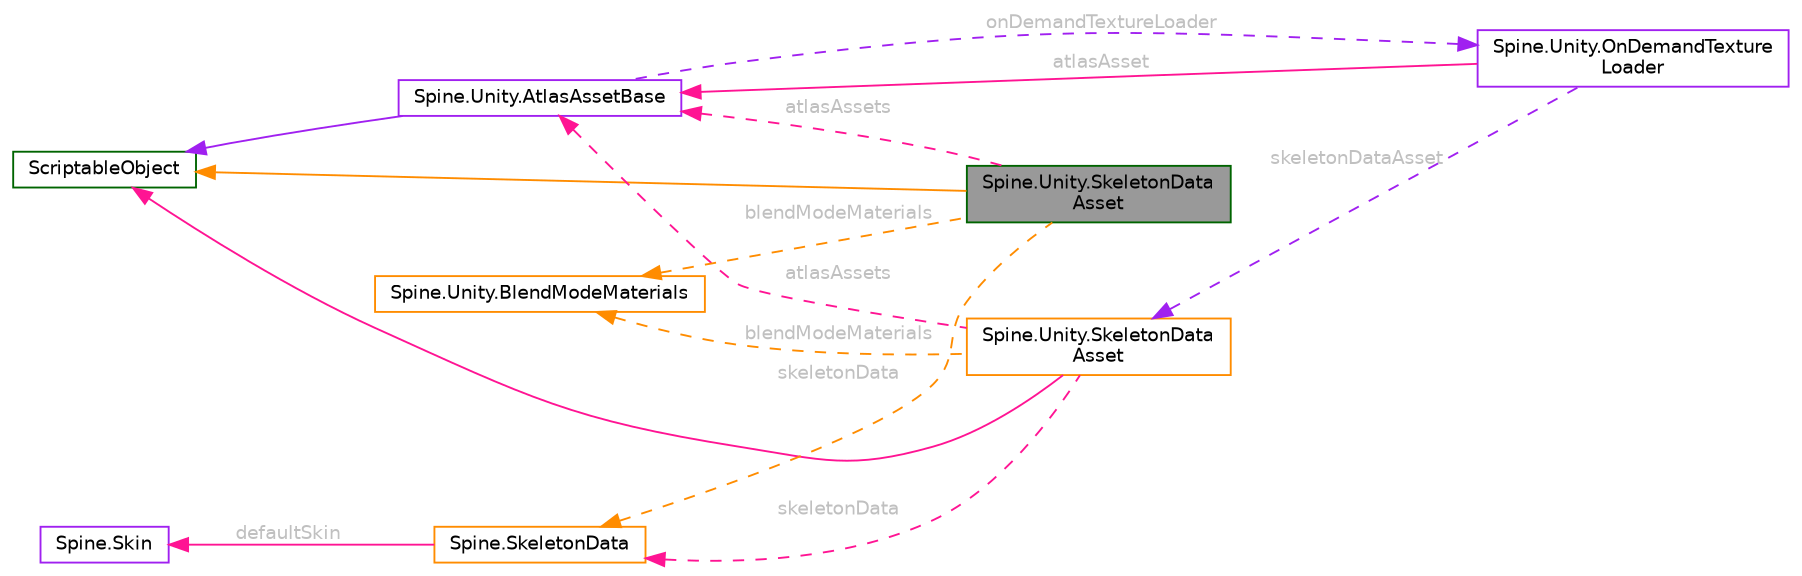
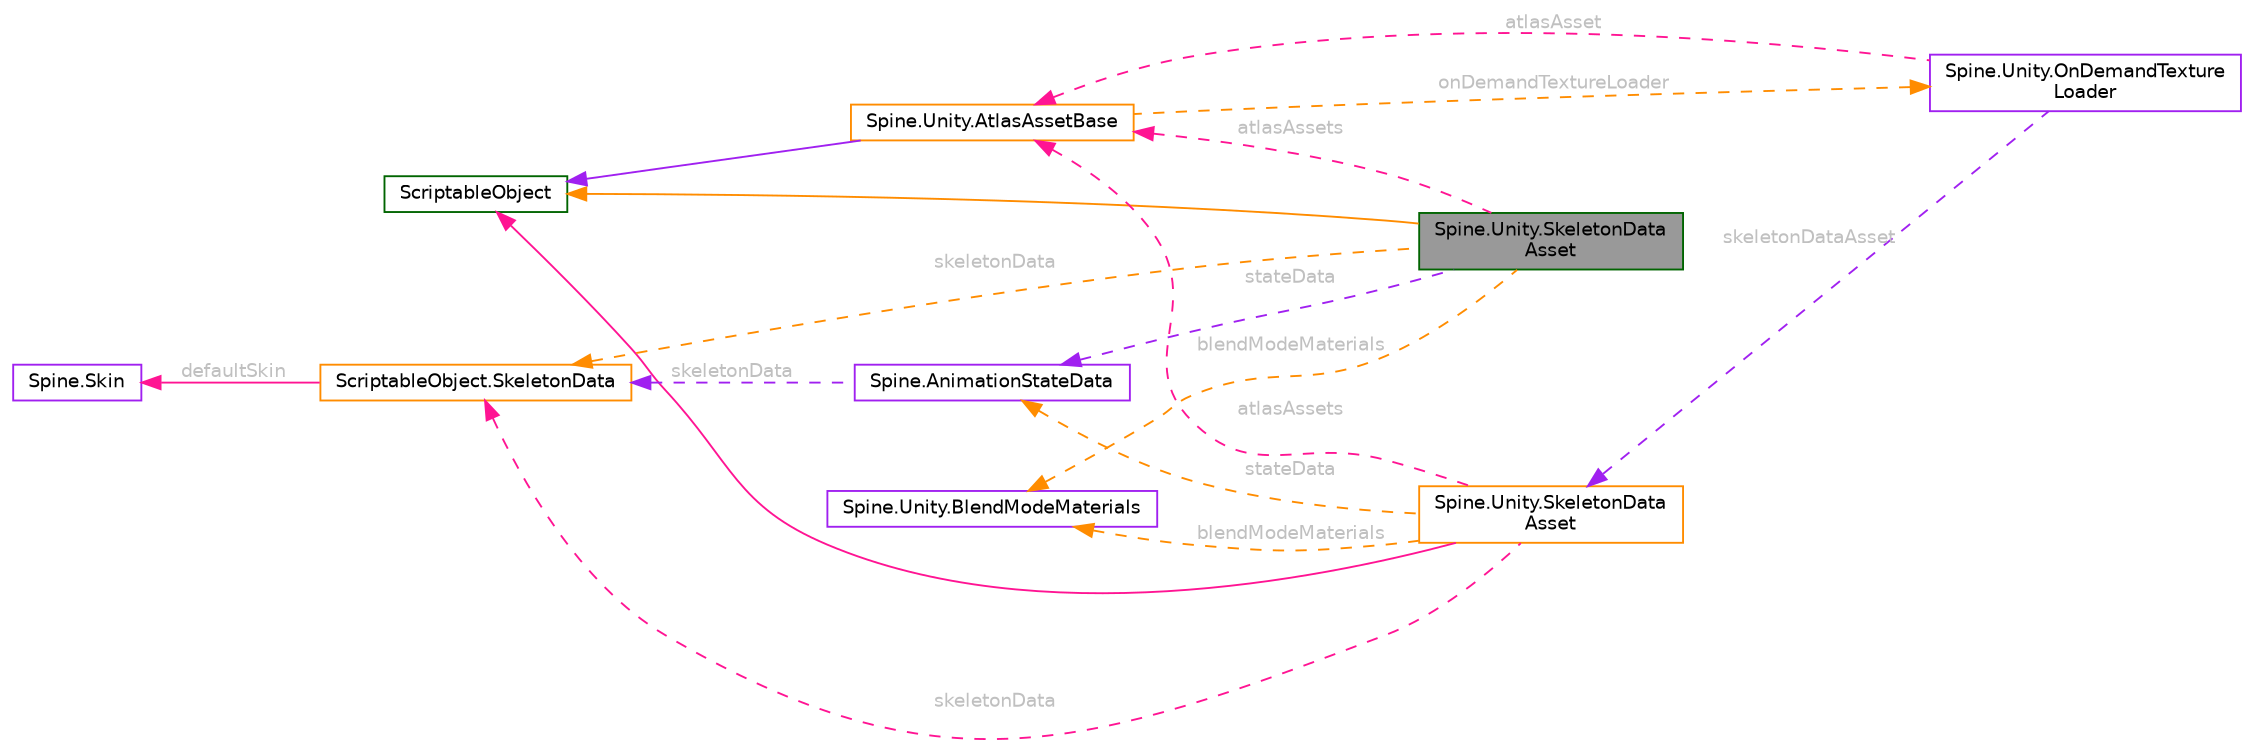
(1042, 35) -> (1522, 99)
(1089, 78) -> (1488, 33)
(540, 98) -> (992, 123)
(540, 294) -> (992, 509)
none -> (992, 383)
(540, 545) -> (476, 383)
